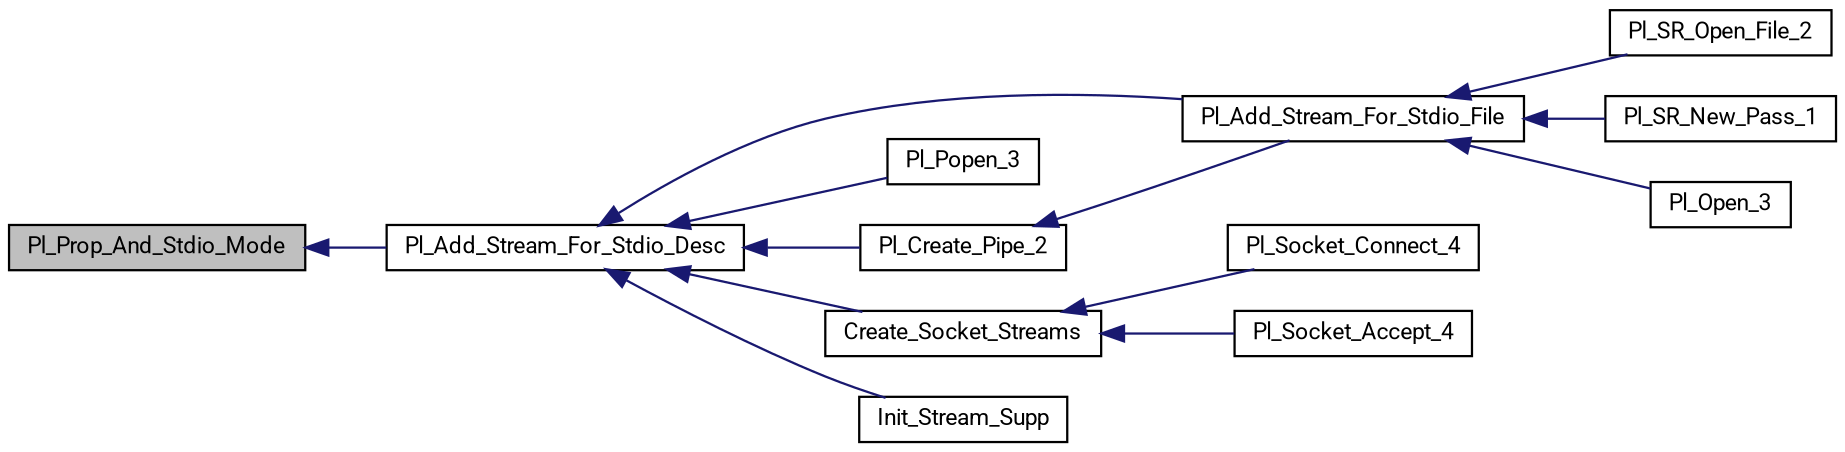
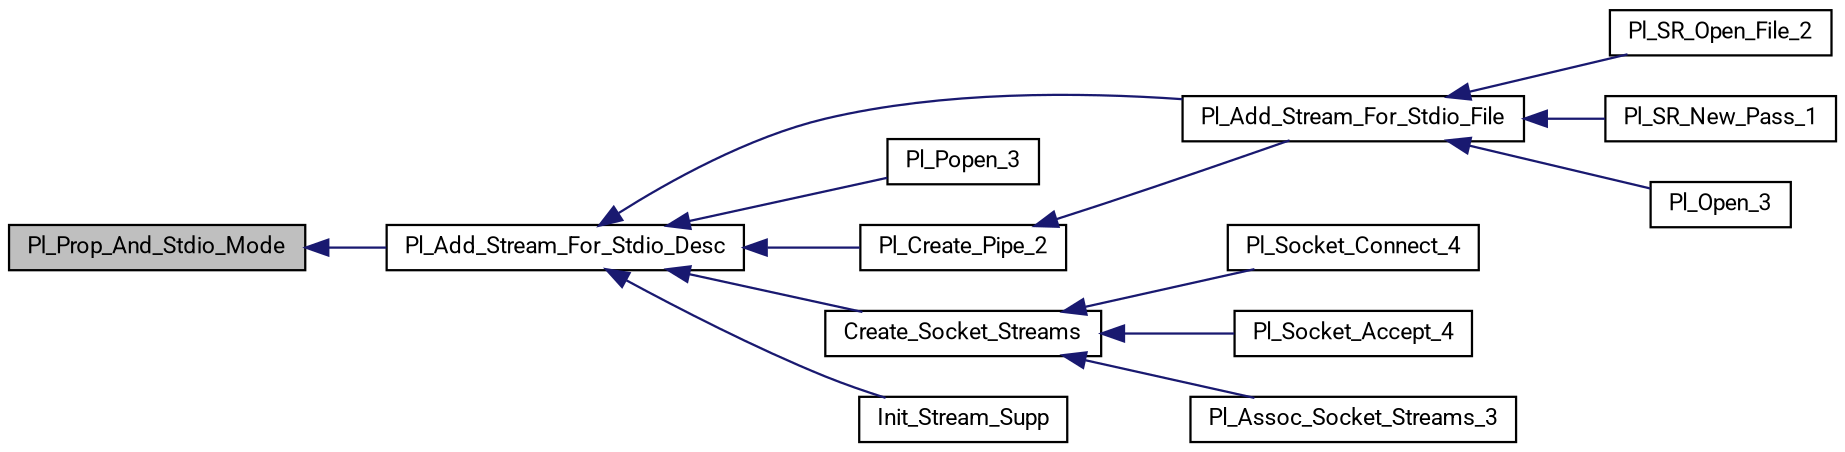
none -> (1353, 419)
